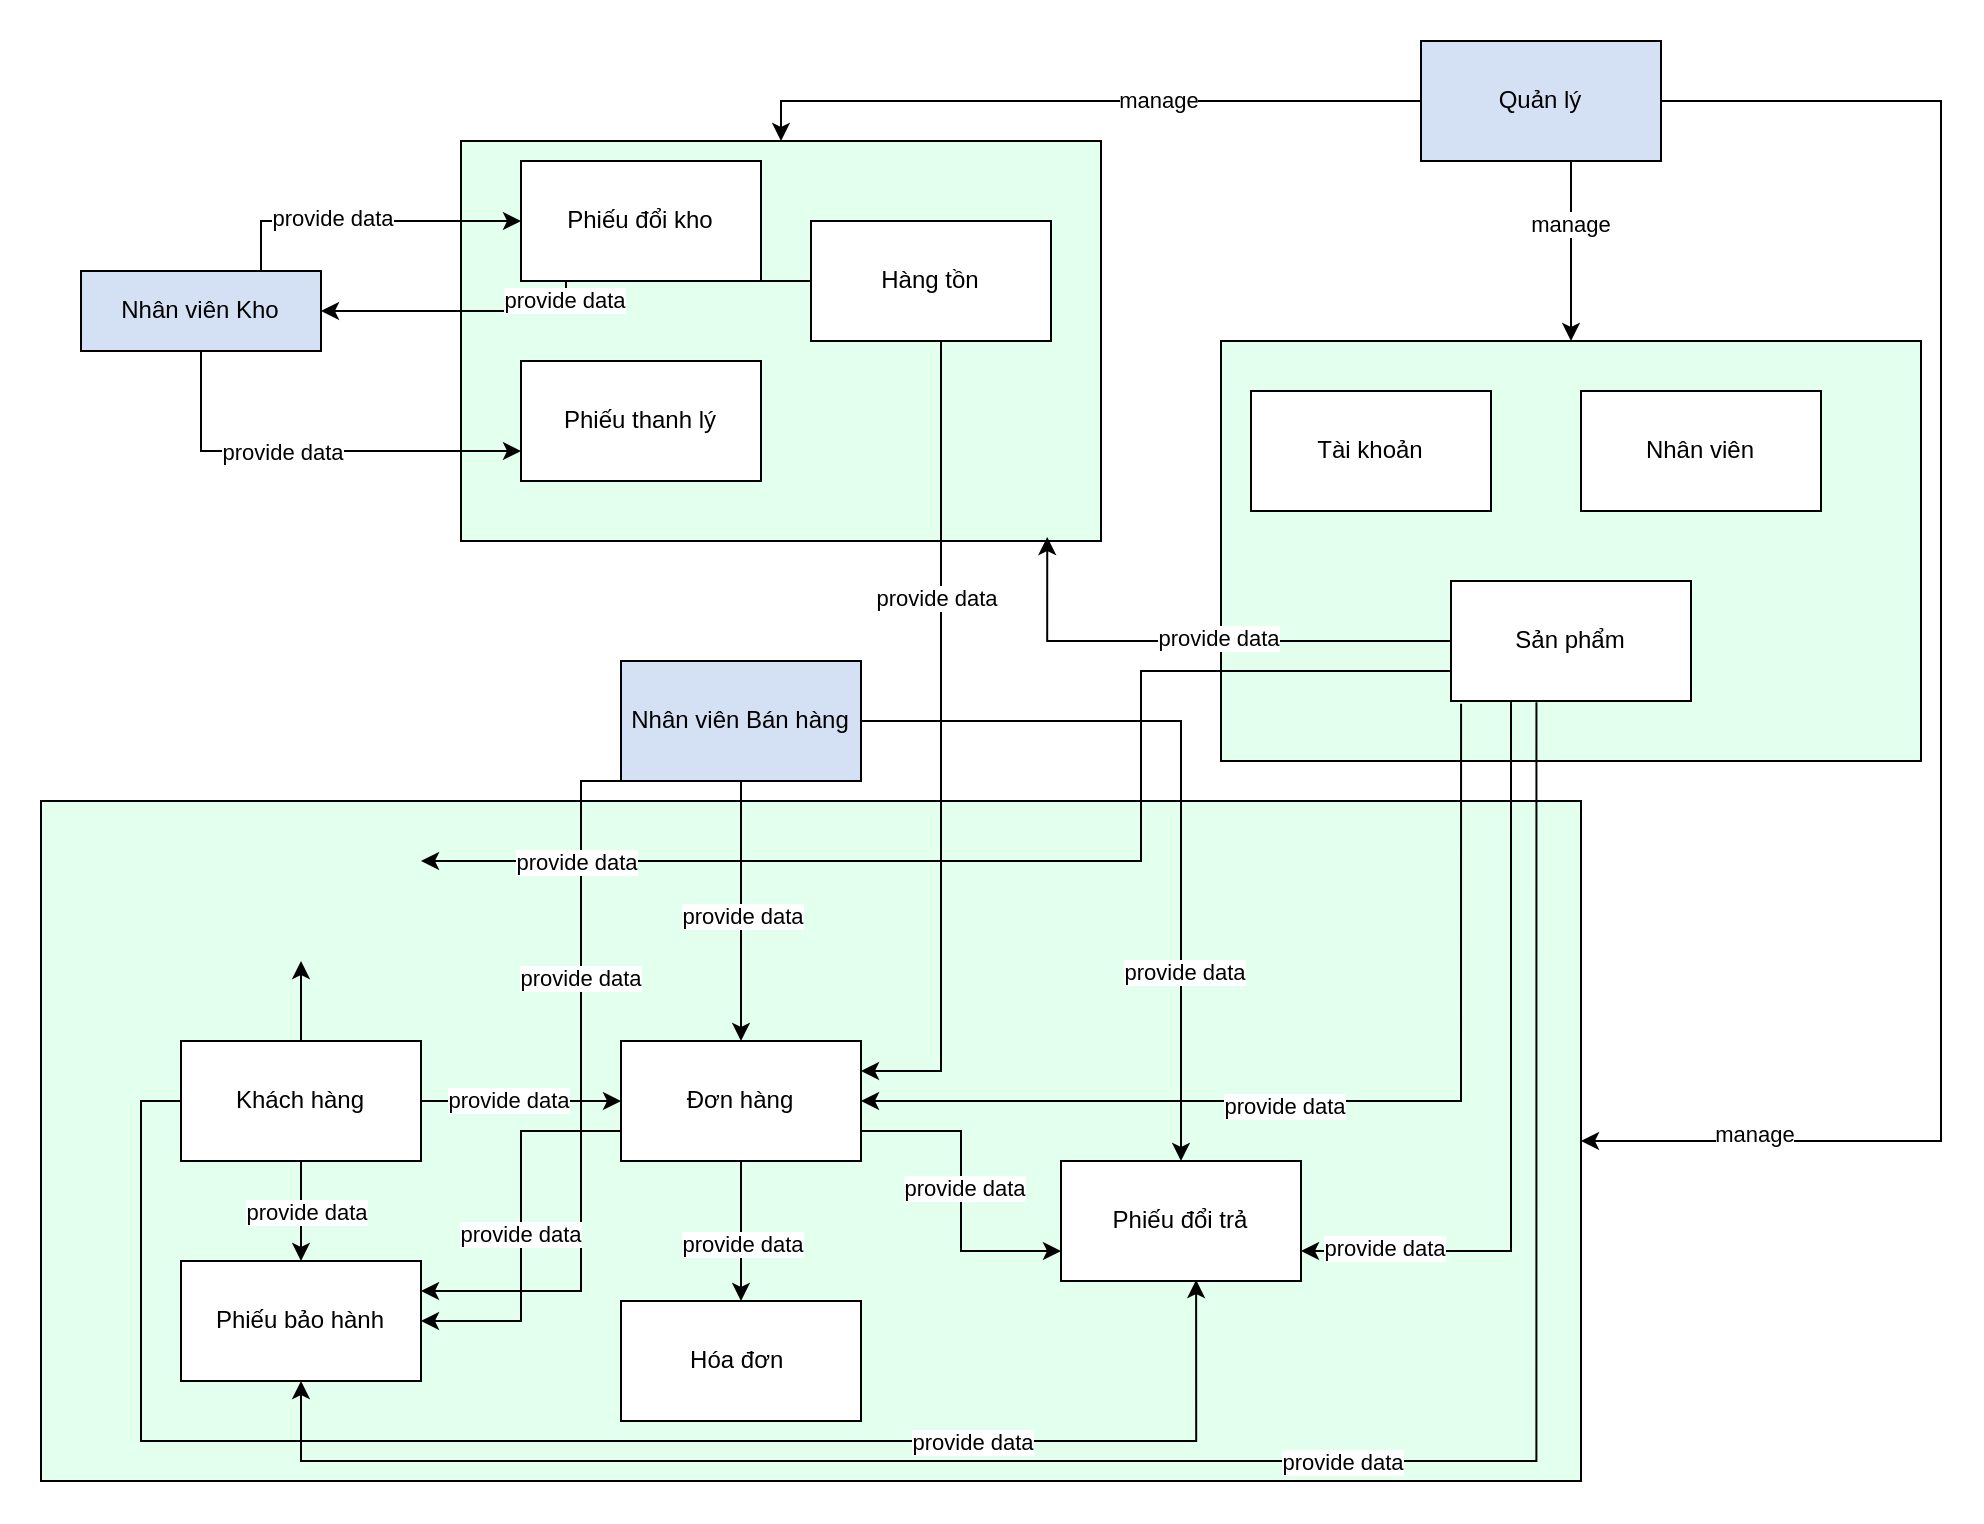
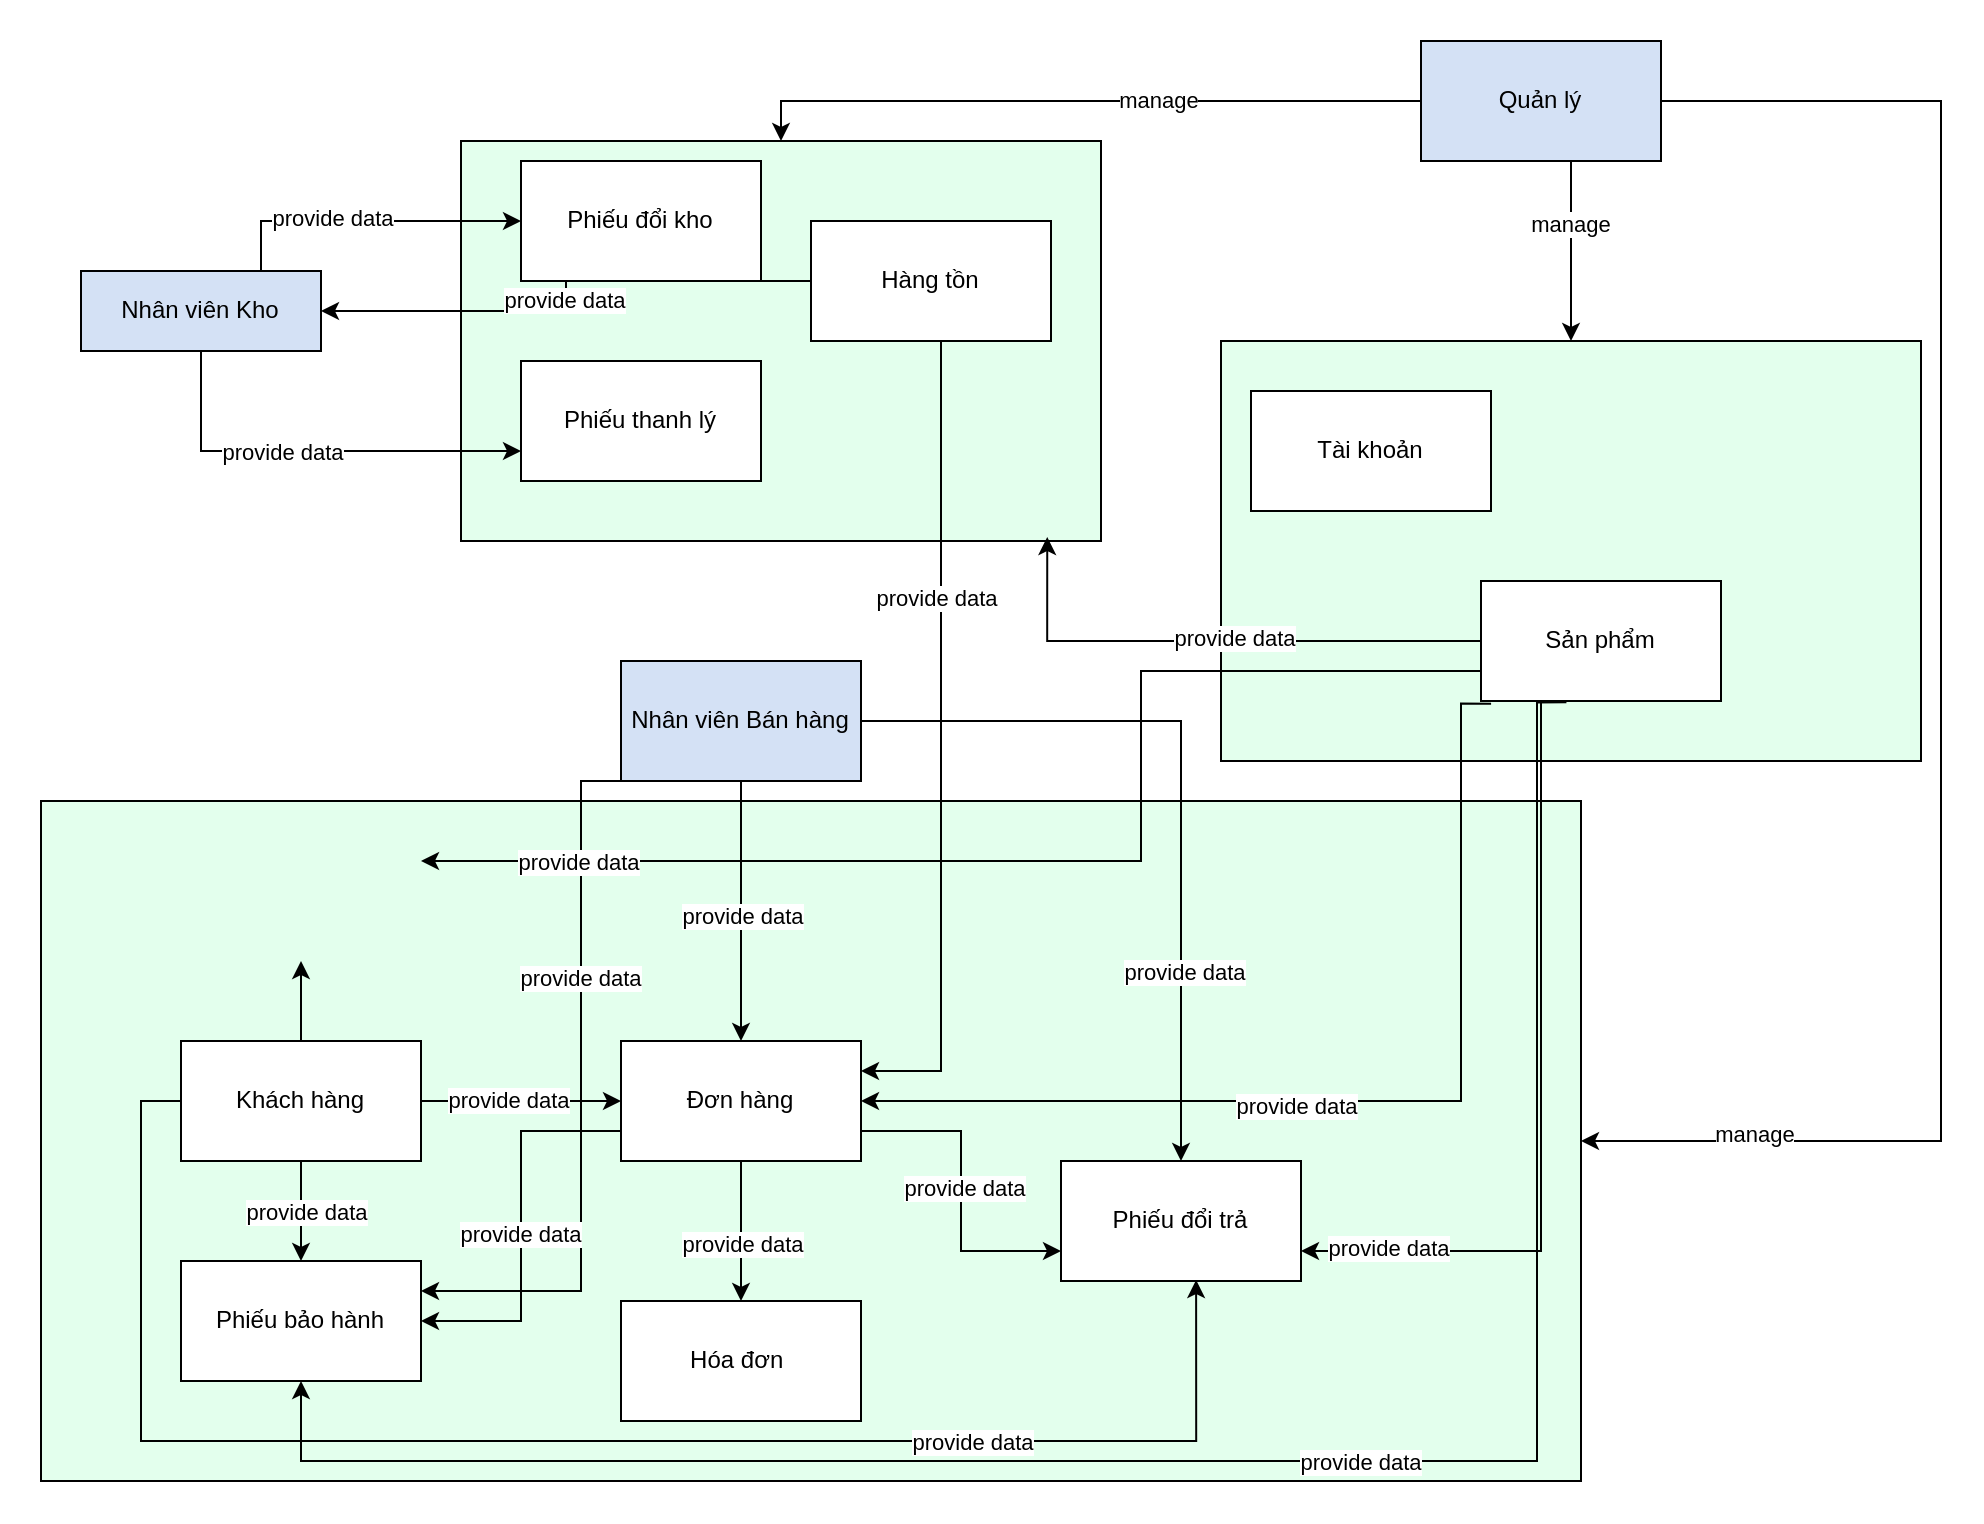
(1701, 451) -> none
(1571, 641) -> (1601, 641)
